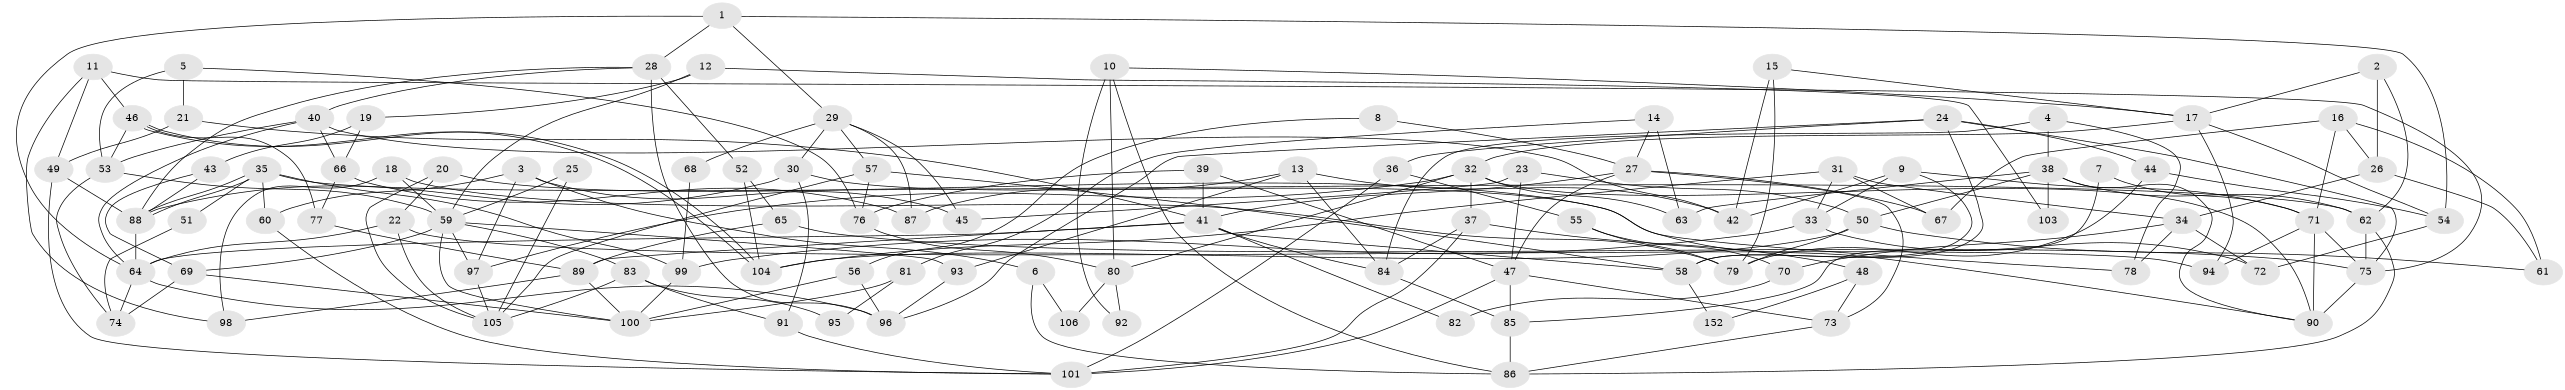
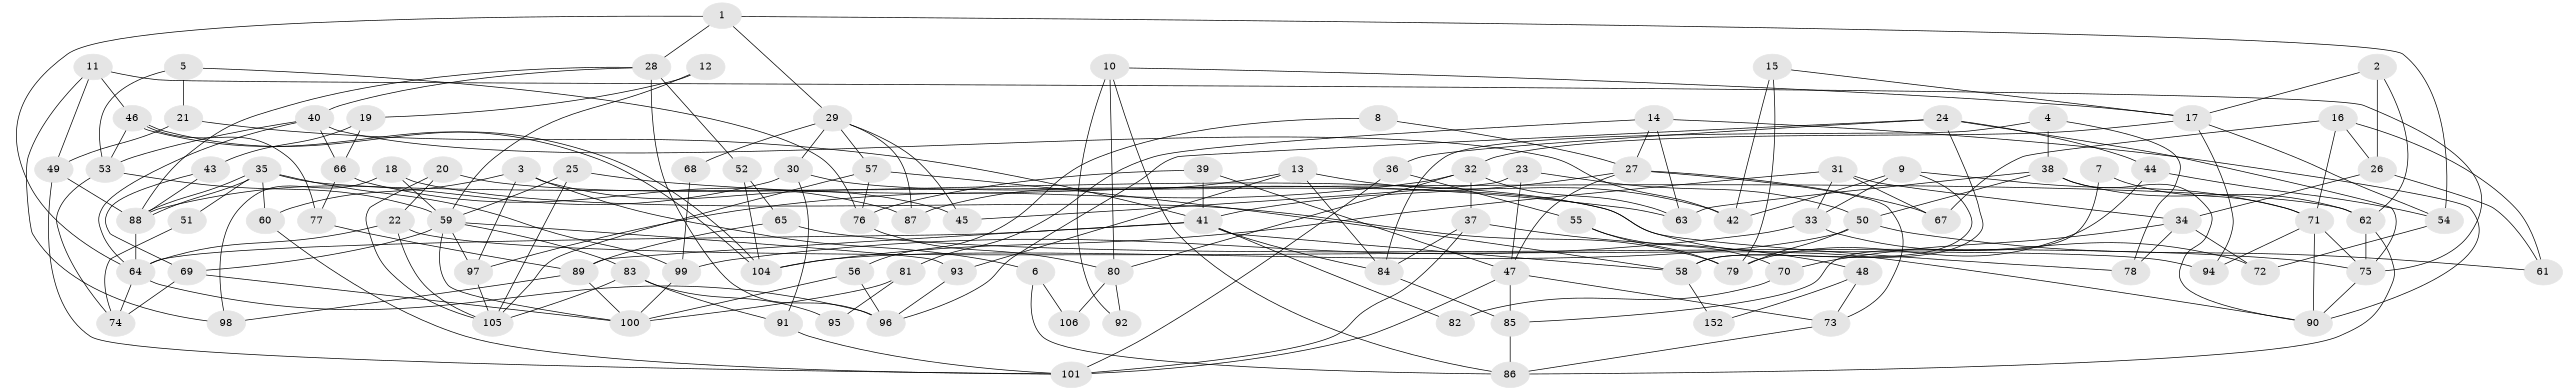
none -> (1128, 189)
(1725, 195) -> (2250, 167)
(2048, 221) -> none
